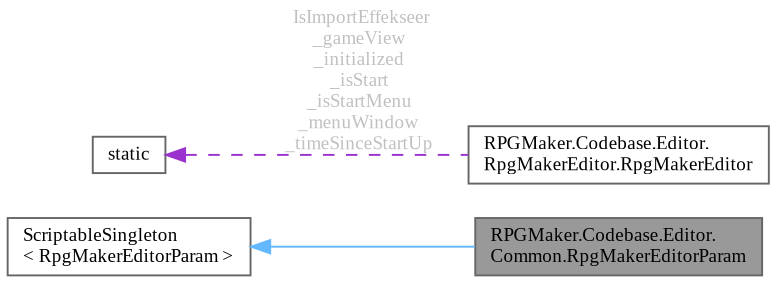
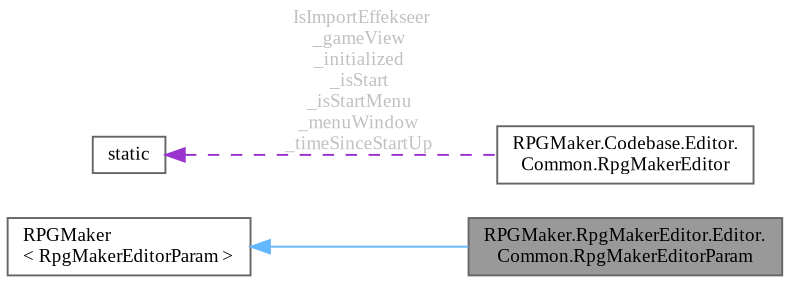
(619, 155) -> (625, 155)
(129, 247) -> (129, 247)
(619, 247) -> (625, 247)
